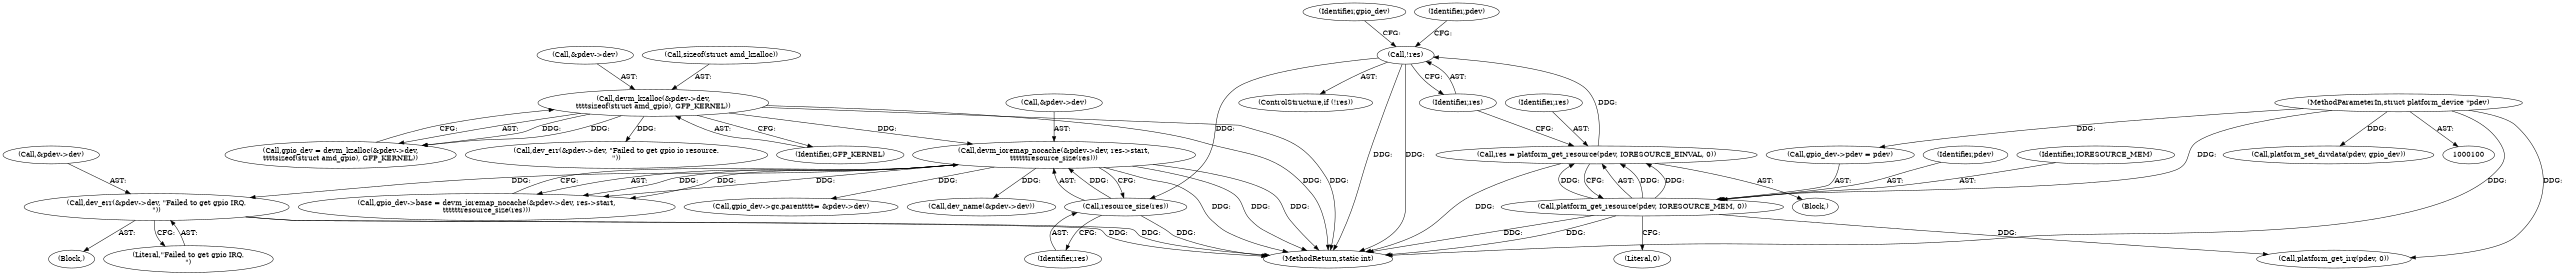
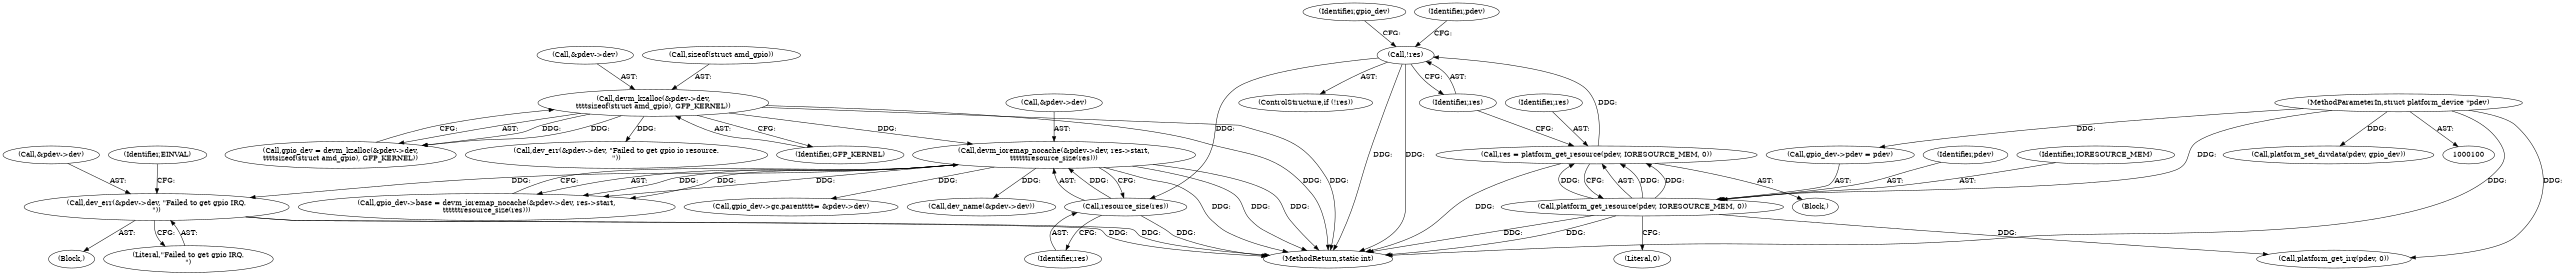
(721, 55) -> (721, 55)
none -> (158, 155)
(1597, 155) -> (1597, 155)
